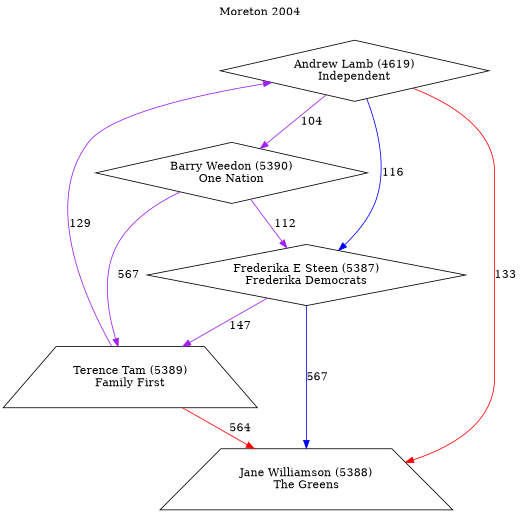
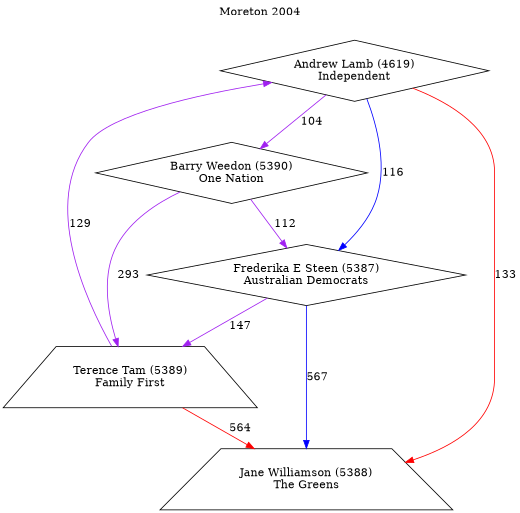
(129, 275) -> (129, 275)
(306, 275) -> (306, 275)
